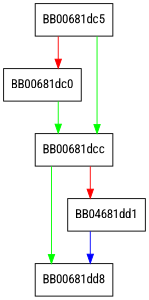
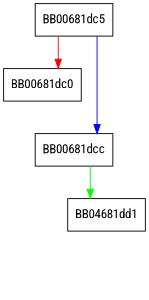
(97, 80) -> (97, 80)
(58, 113) -> none
(90, 178) -> (90, 178)
(74, 280) -> none
